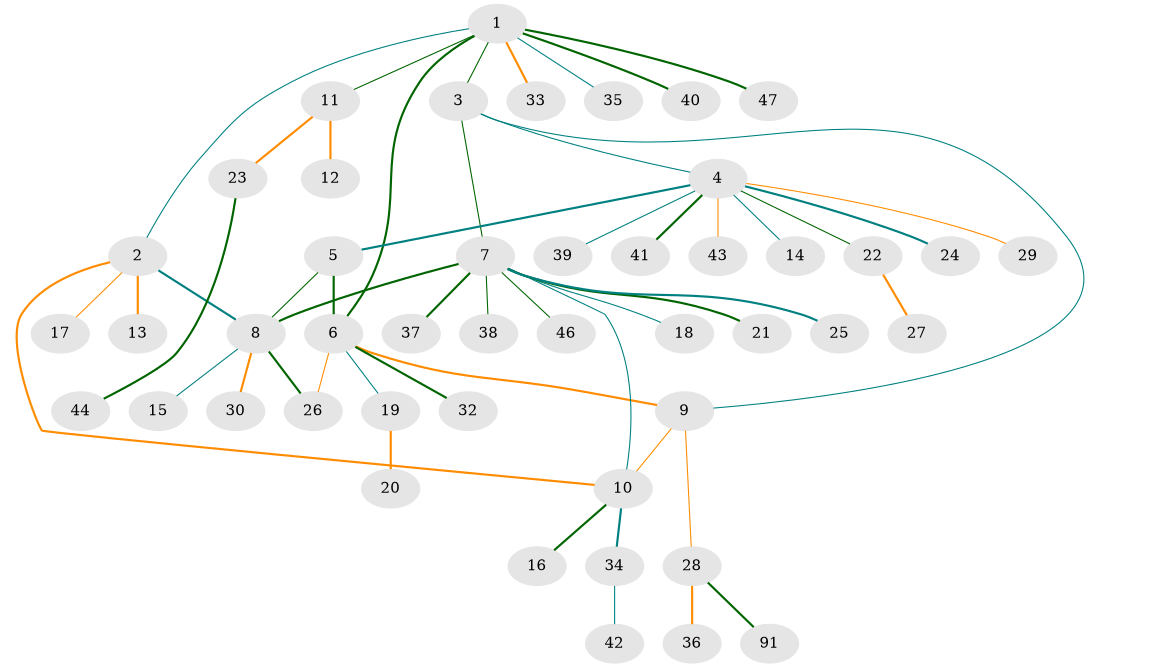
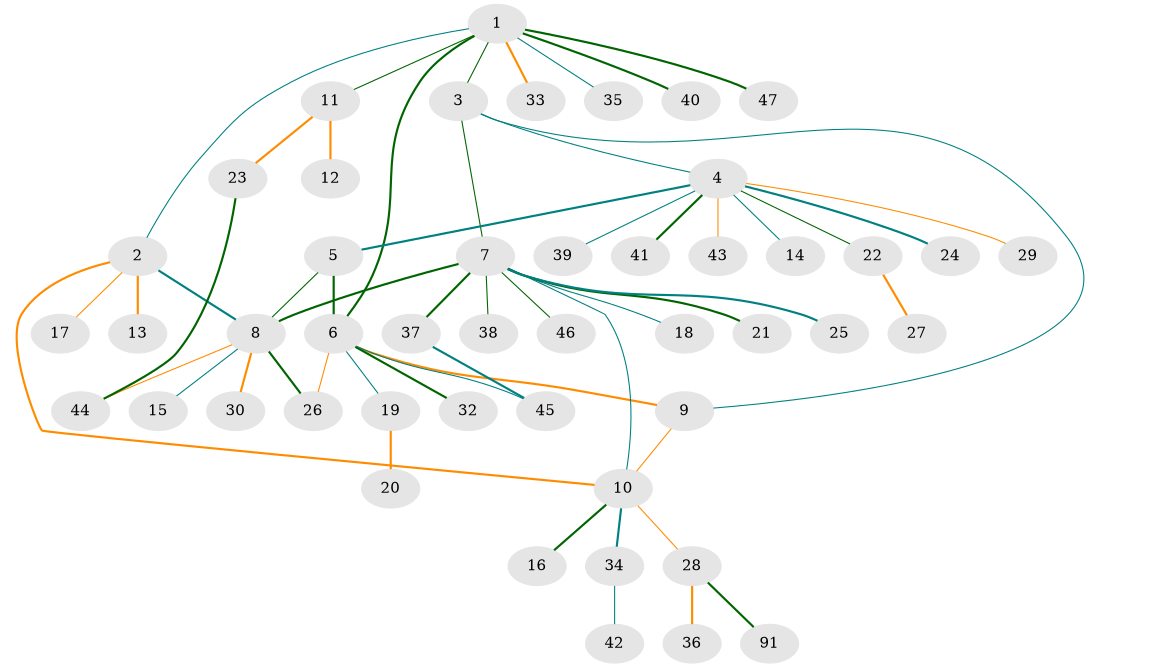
none -> (168, 372)
none -> (546, 411)
(688, 489) -> (658, 527)
